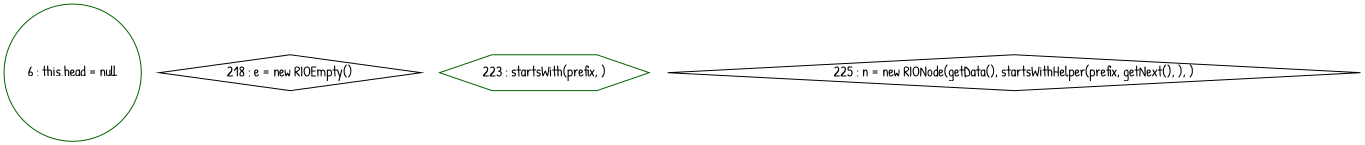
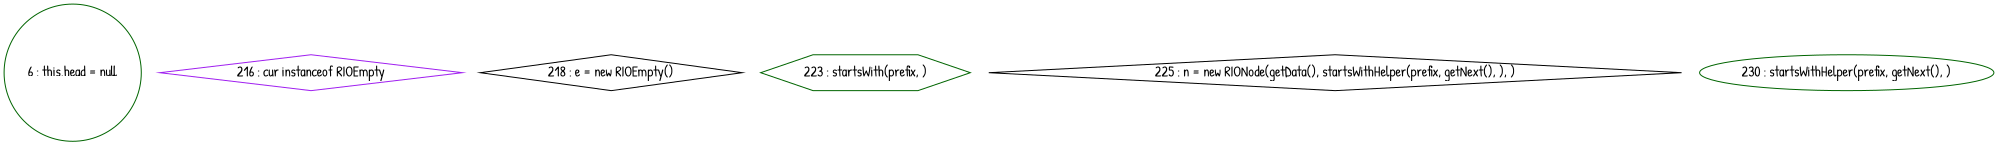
none -> (311, 73)
none -> (1847, 73)
